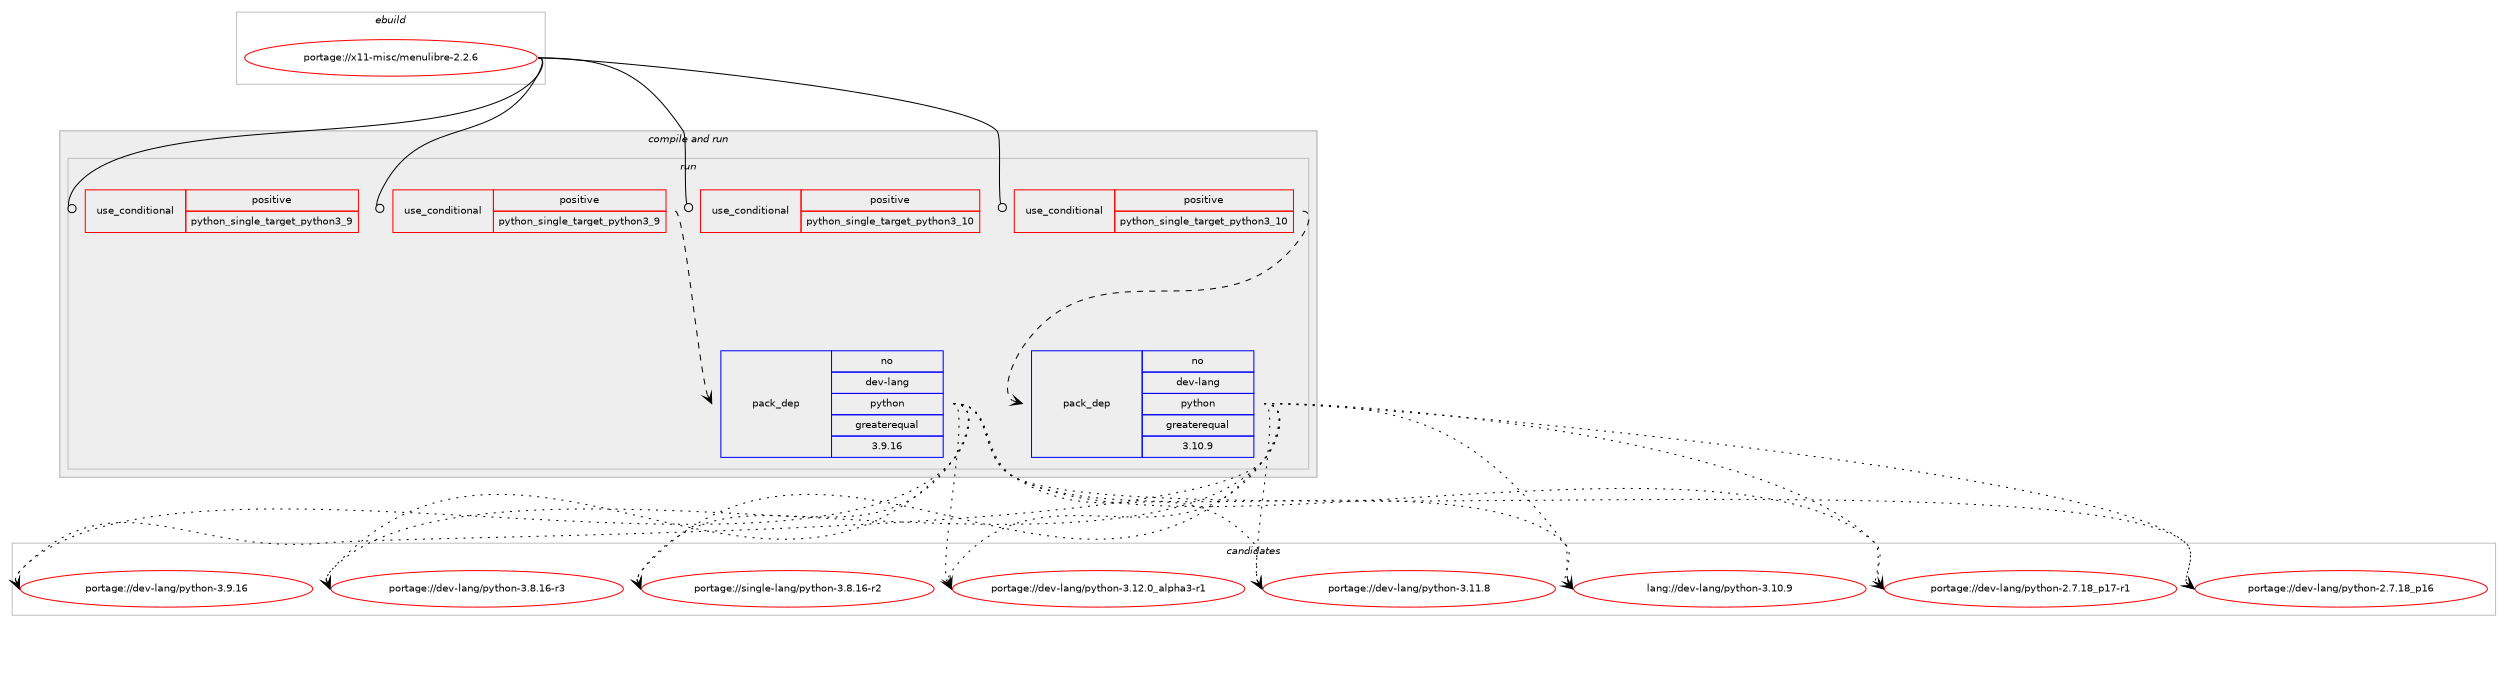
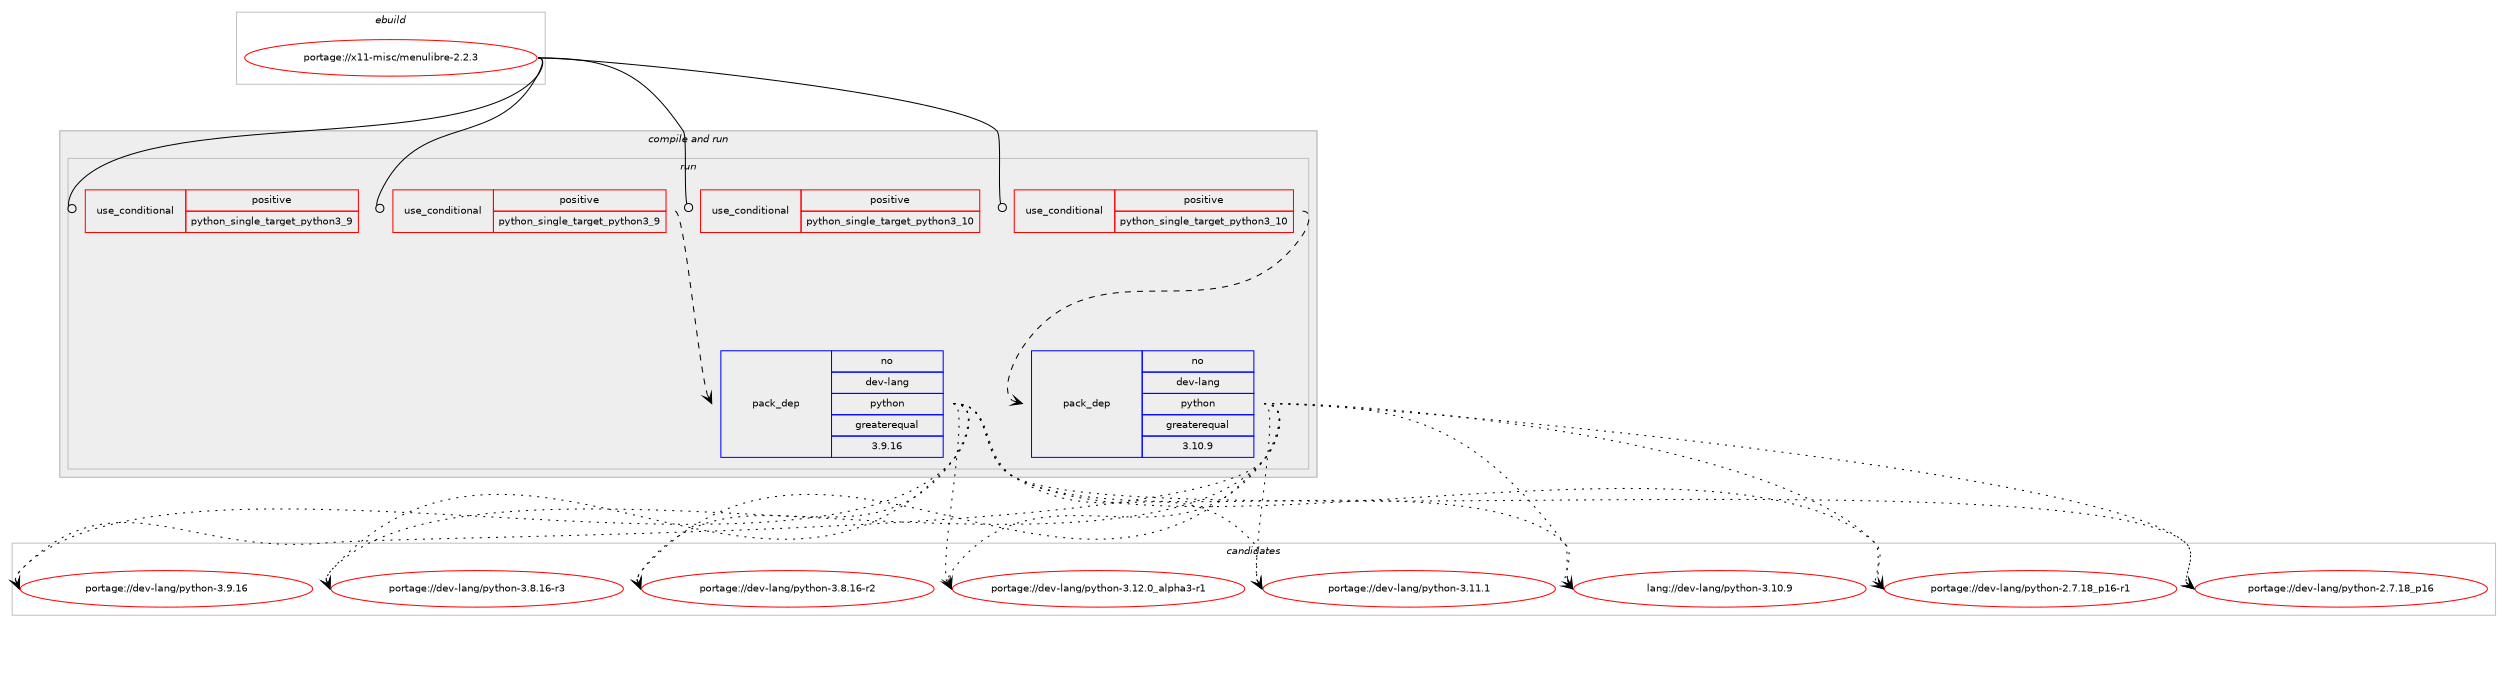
(391, 58) -> (391, 58)
(788, 589) -> (788, 589)
(1409, 589) -> (1409, 589)
(2031, 589) -> (2031, 589)
